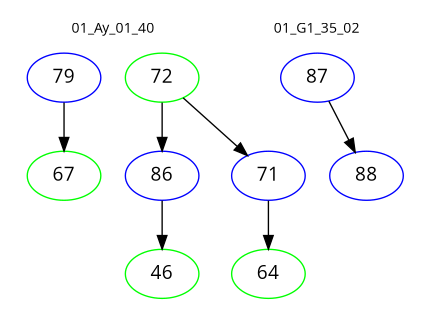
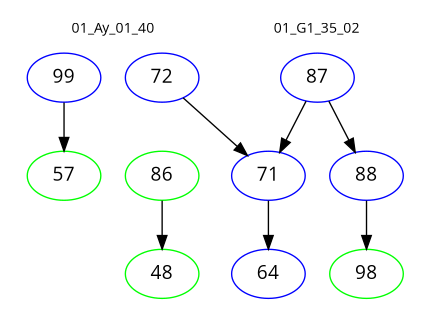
(64, 78) -> (64, 78)
(162, 78) -> (162, 78)
(162, 120) -> none
none -> (296, 121)
(64, 176) -> (64, 176)
(162, 176) -> (162, 176)
(162, 274) -> (162, 274)
(268, 274) -> (268, 274)
none -> (367, 274)
